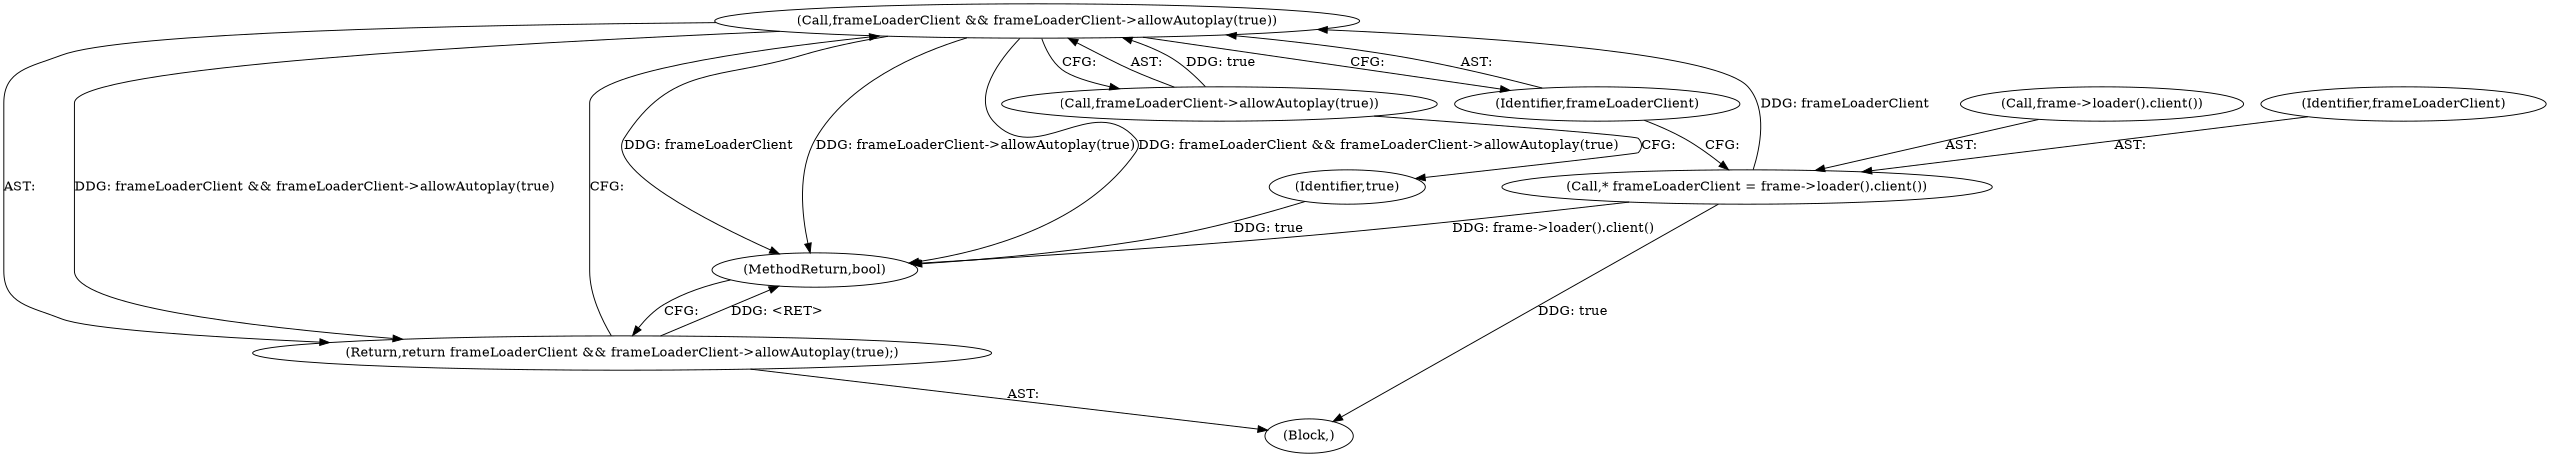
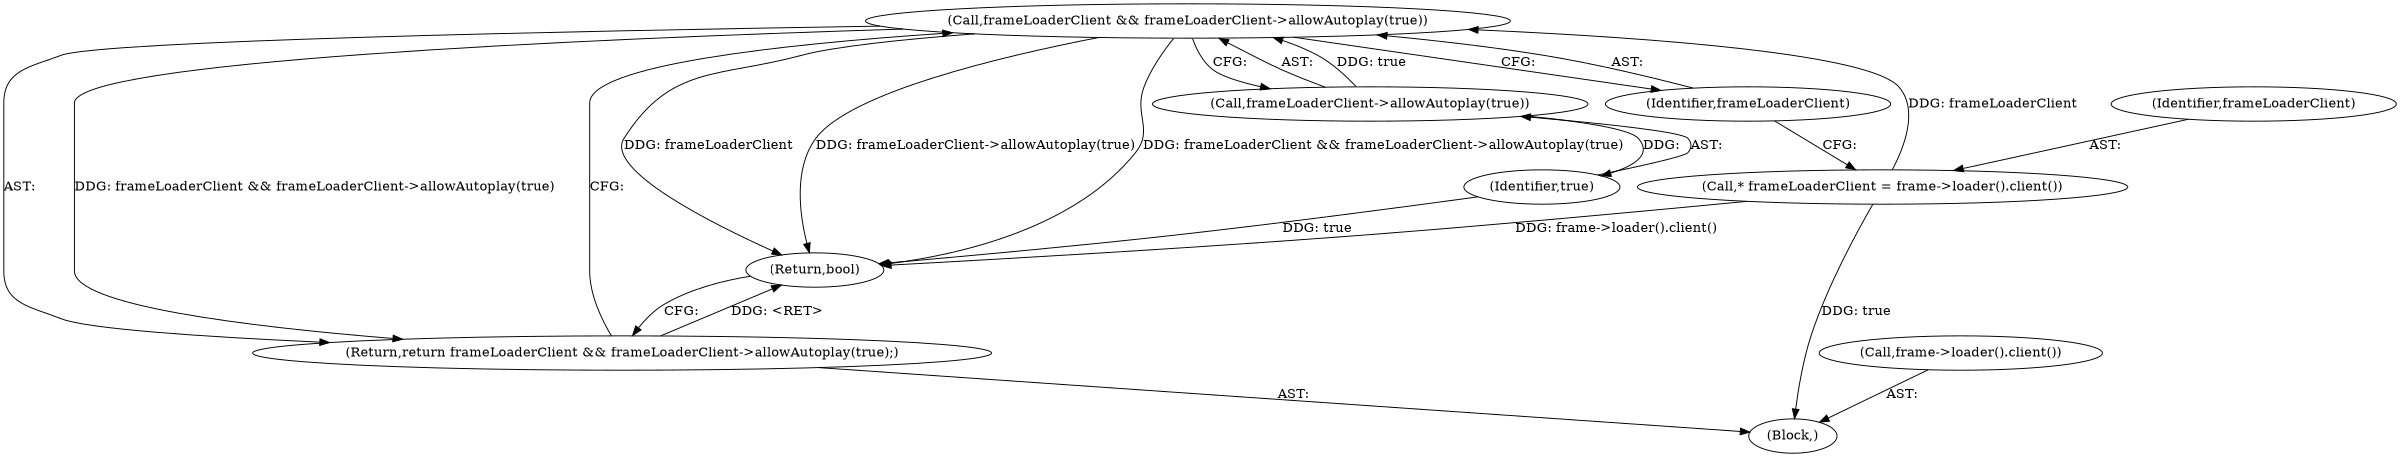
none -> (1664, 132)
(1932, 144) -> (1878, 394)
(1661, 146) -> (1664, 146)
(815, 270) -> (815, 270)
